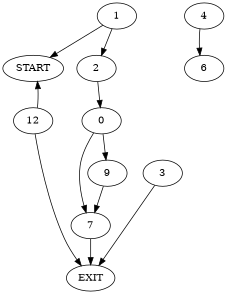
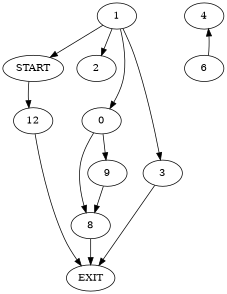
(199, 38) -> (209, 46)
none -> (145, 90)
(99, 91) -> (125, 67)
(38, 98) -> (28, 91)
(91, 226) -> (91, 226)
